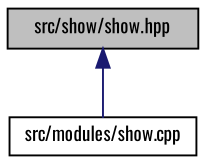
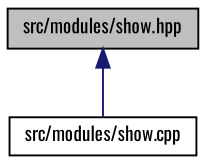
(103, 29) -> (103, 29)
